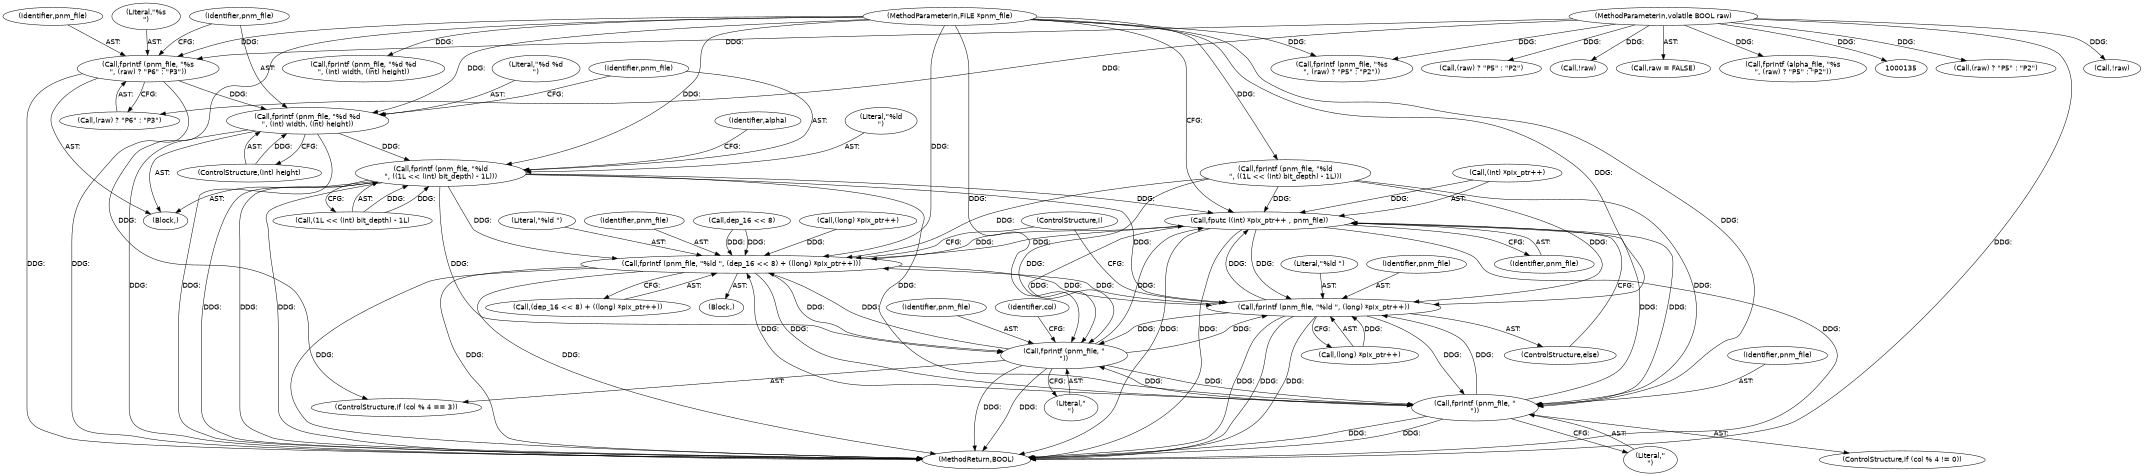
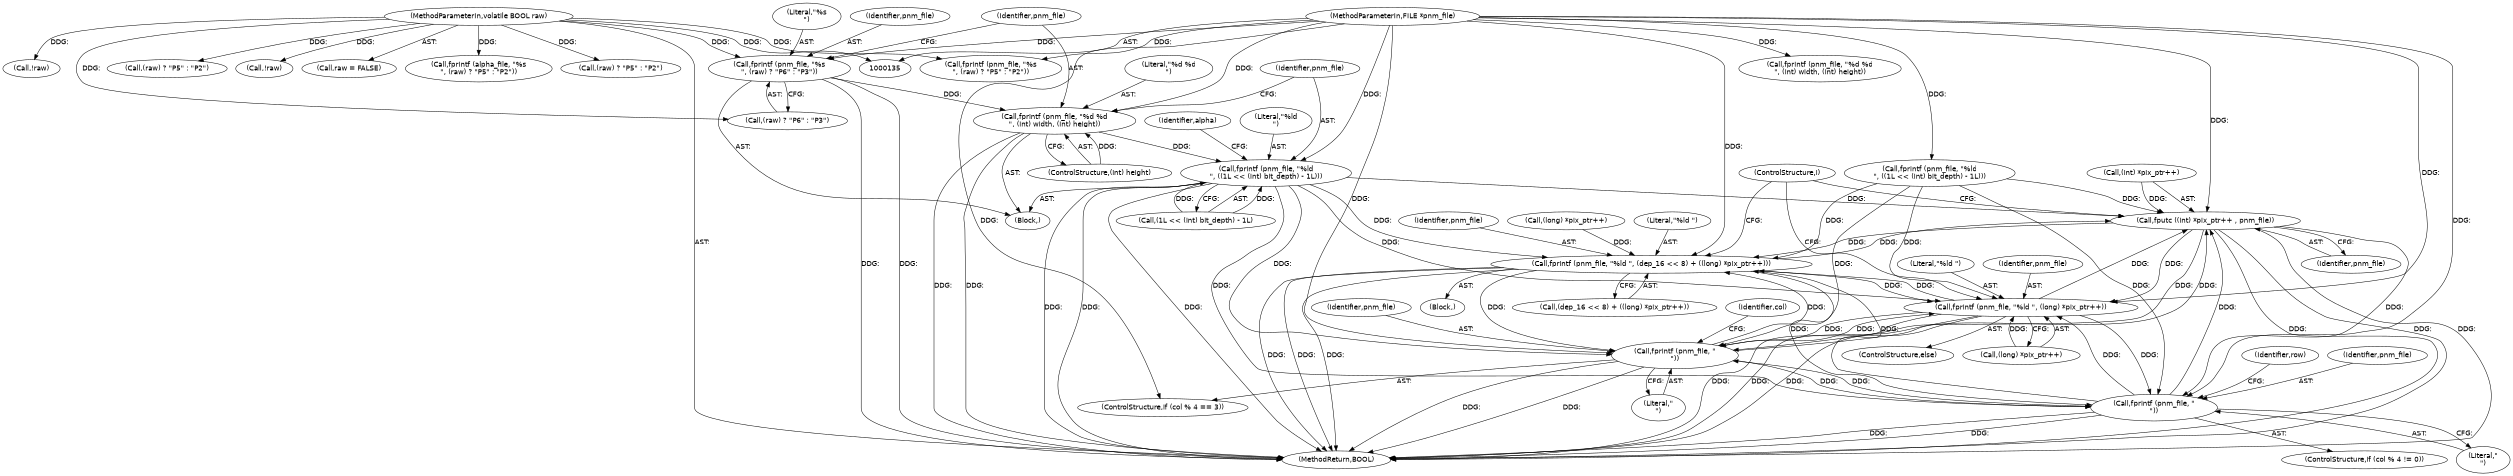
none -> (1117, 44)
(1196, 121) -> (2221, 121)
(742, 221) -> none
(1614, 241) -> (1965, 203)
(2004, 243) -> (703, 243)
none -> (2280, 355)
